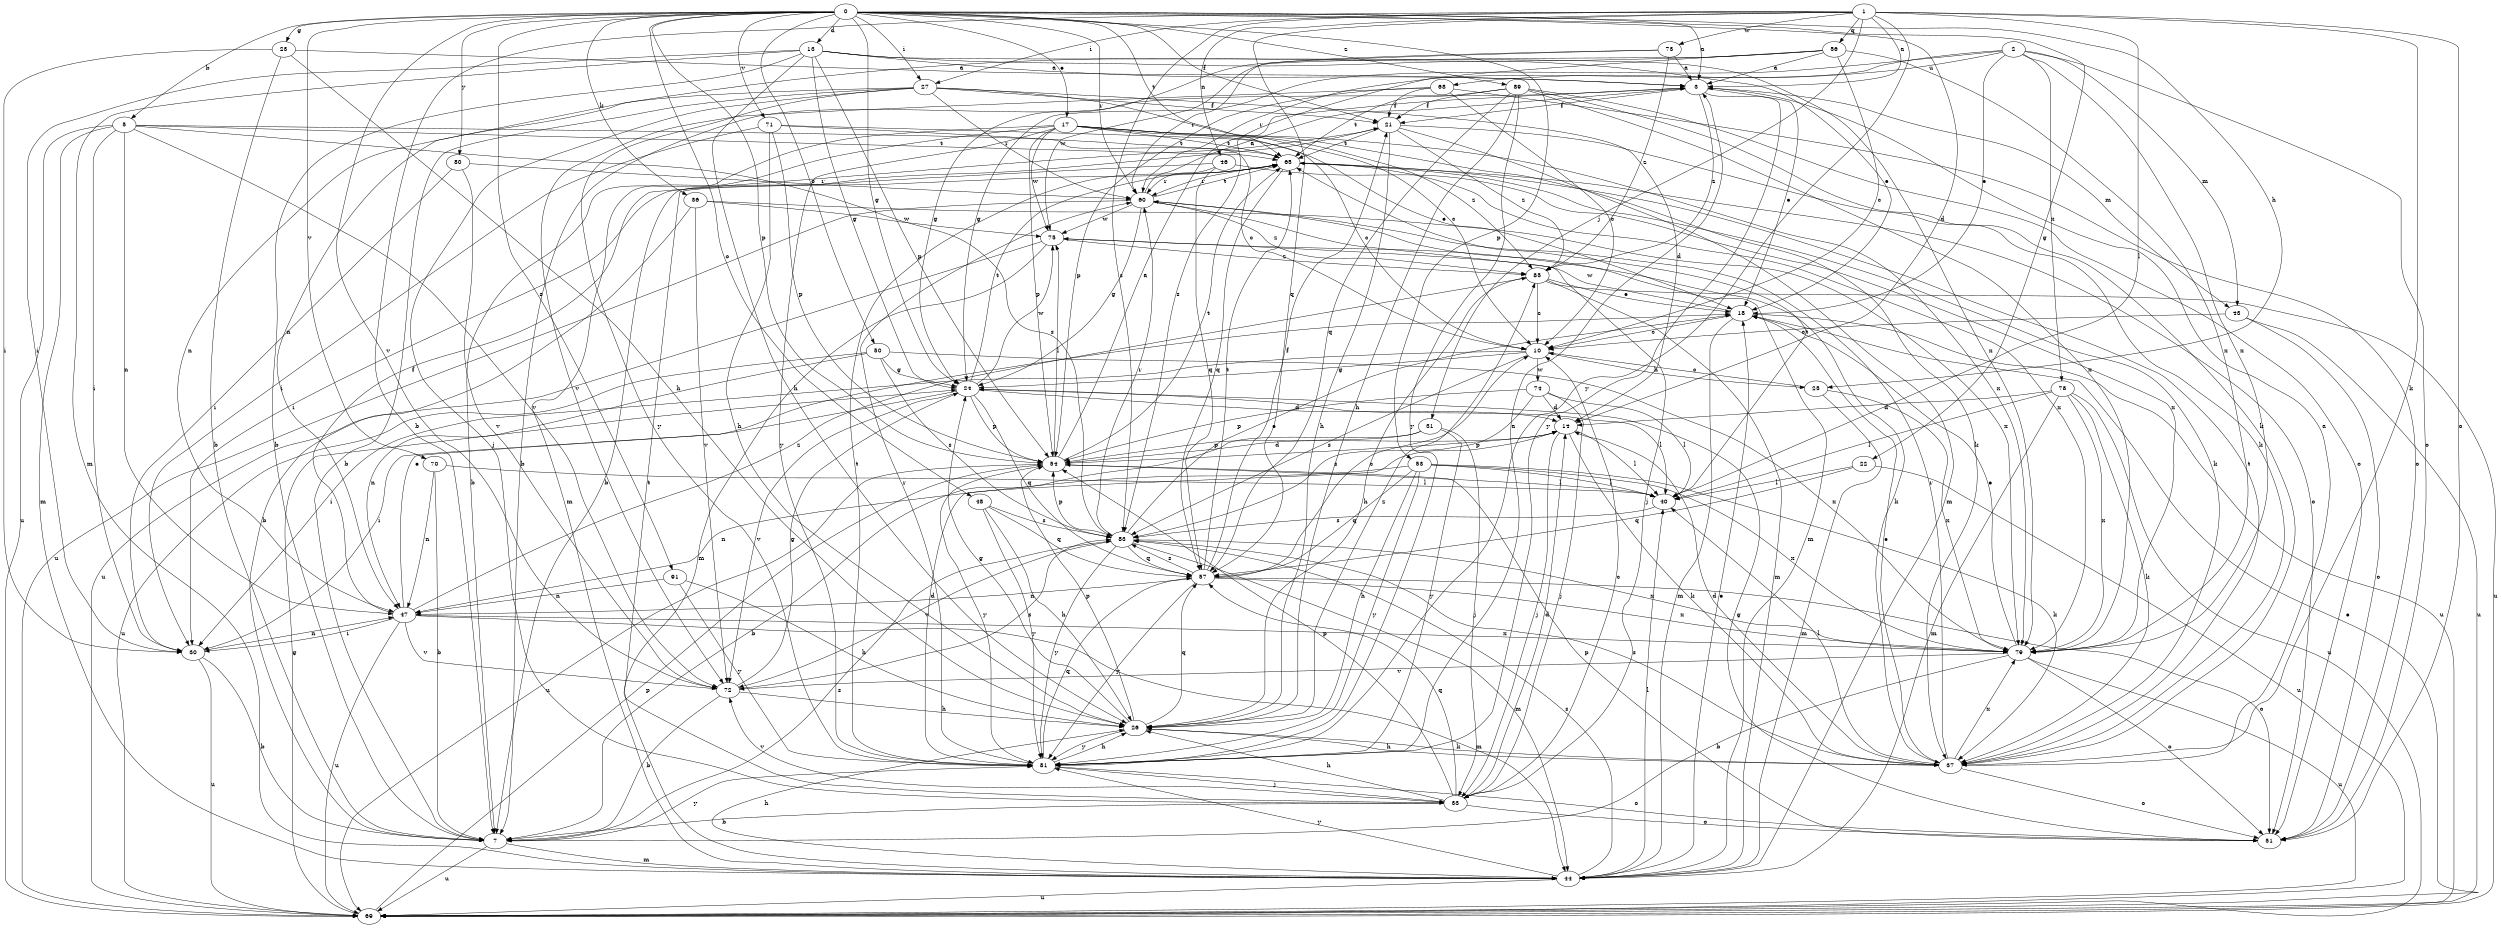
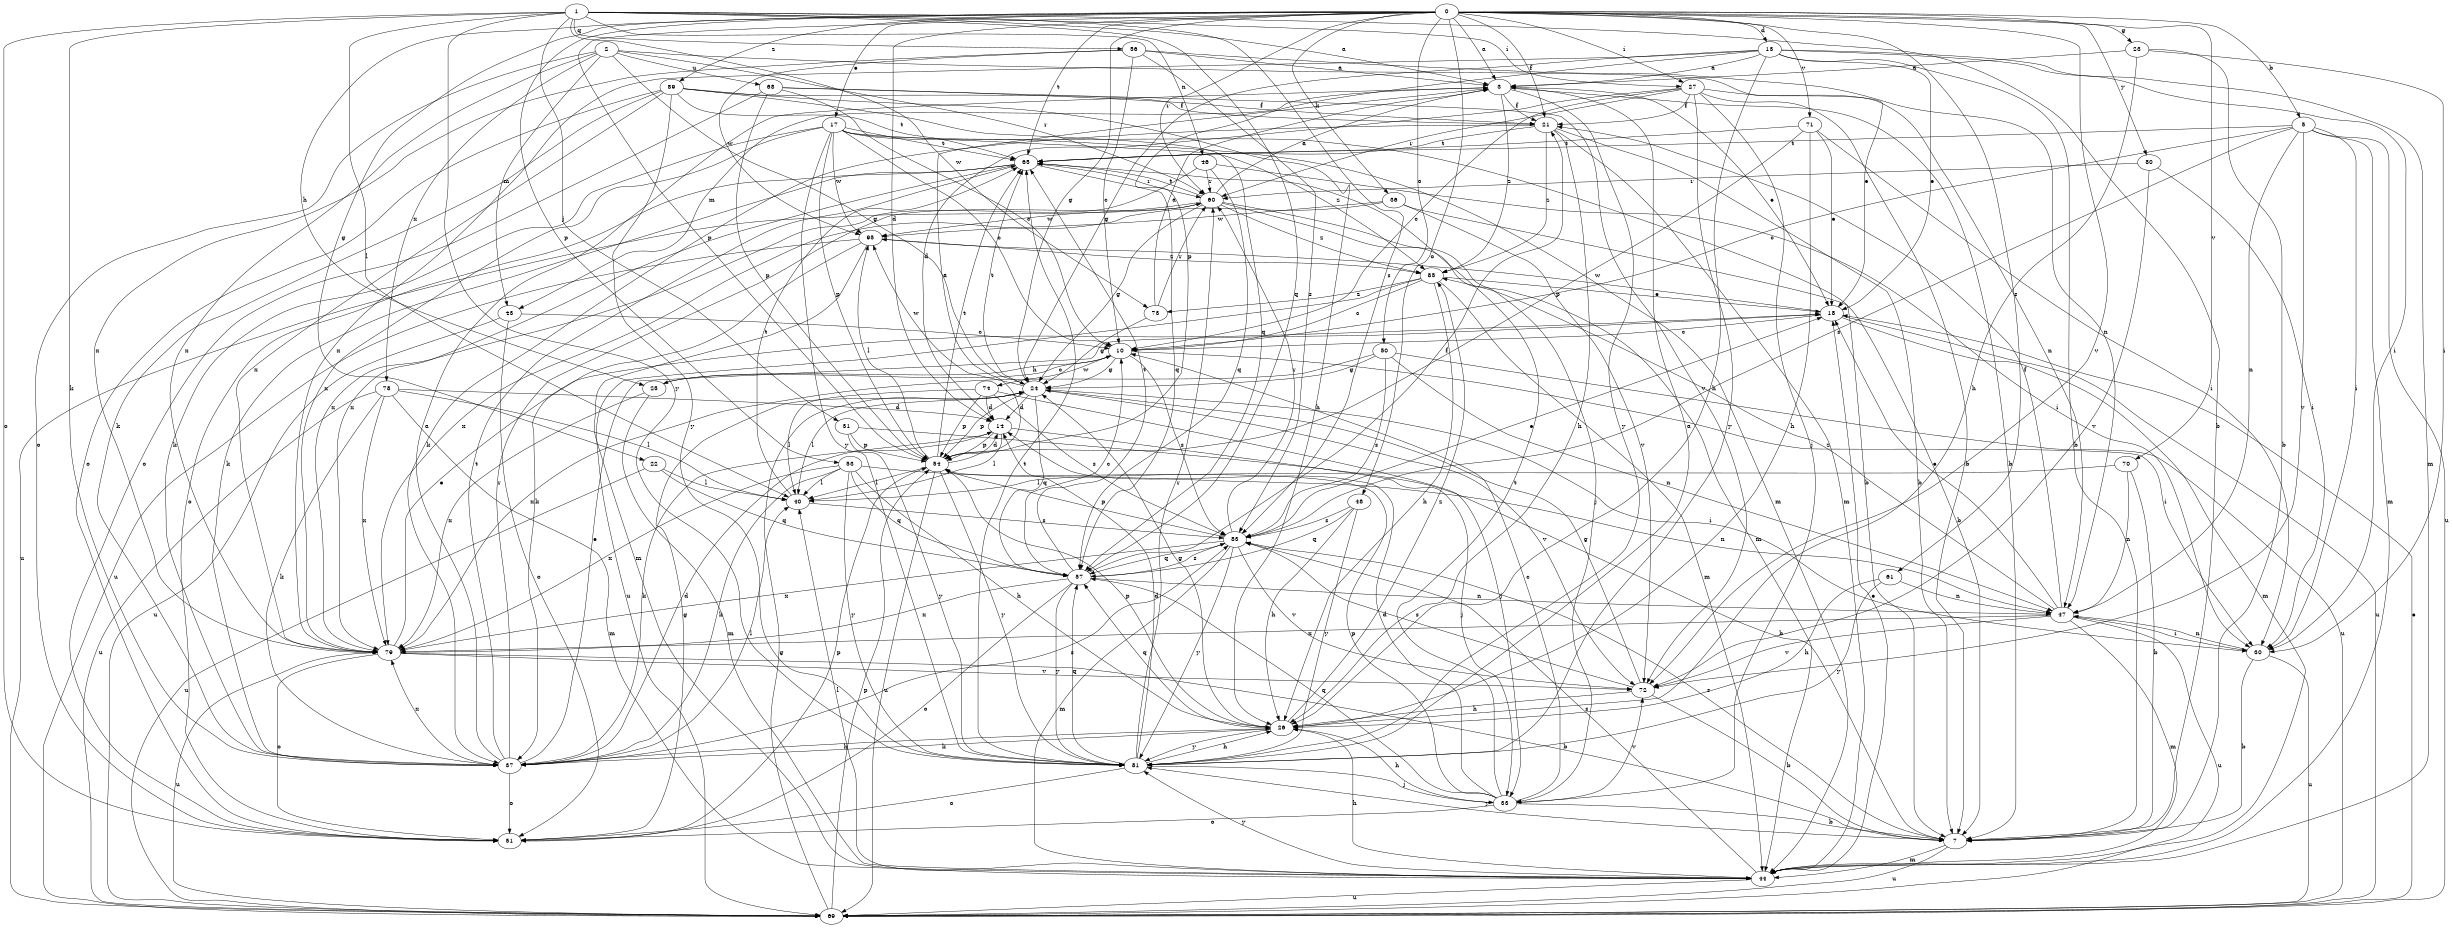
(1634, 178) -> (1297, 300)
(1052, 238) -> (871, 238)
(675, 577) -> (1890, 577)
(1475, 603) -> none
